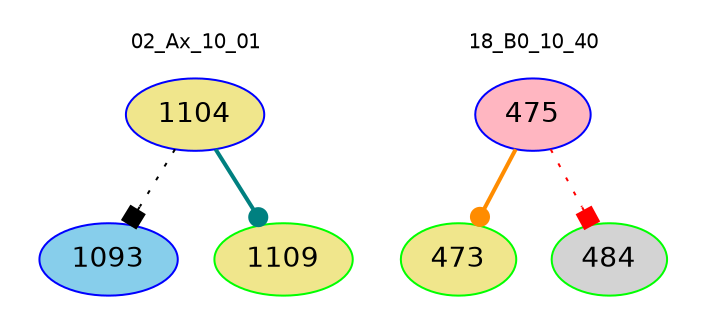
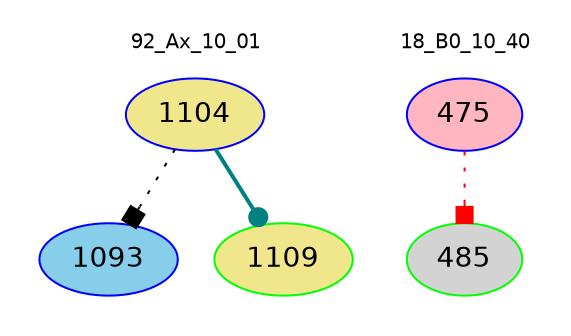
(196, 43) -> (196, 43)
(459, 259) -> none
(609, 259) -> (465, 259)
